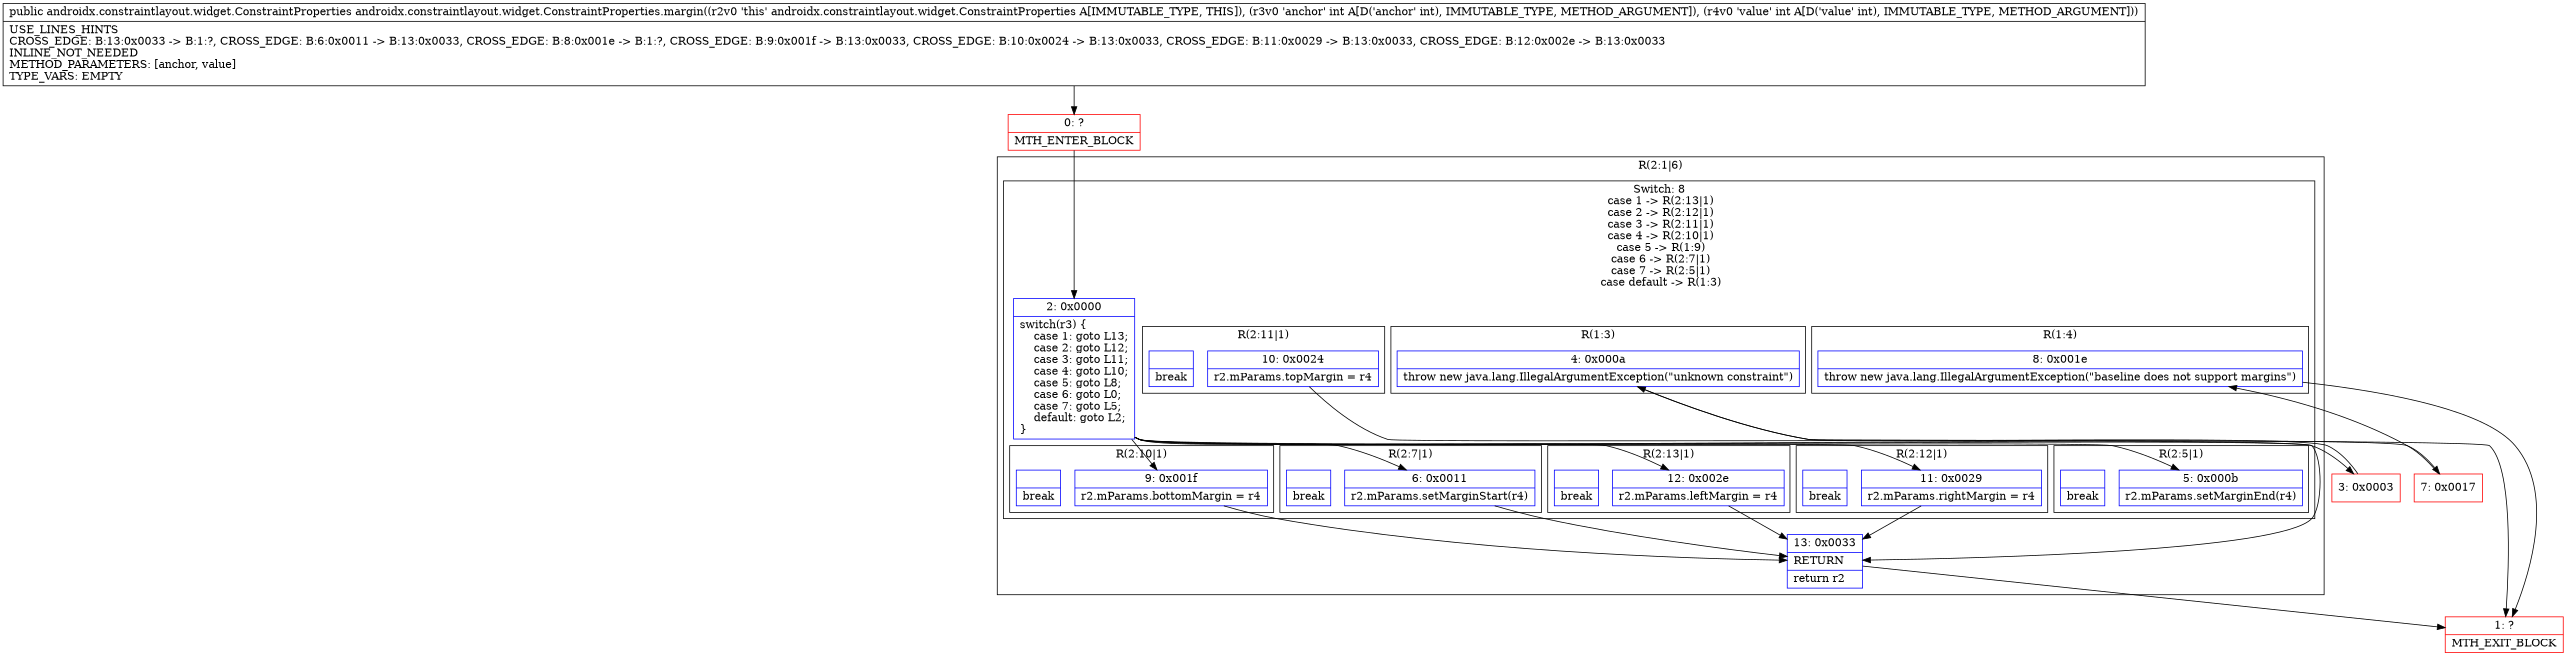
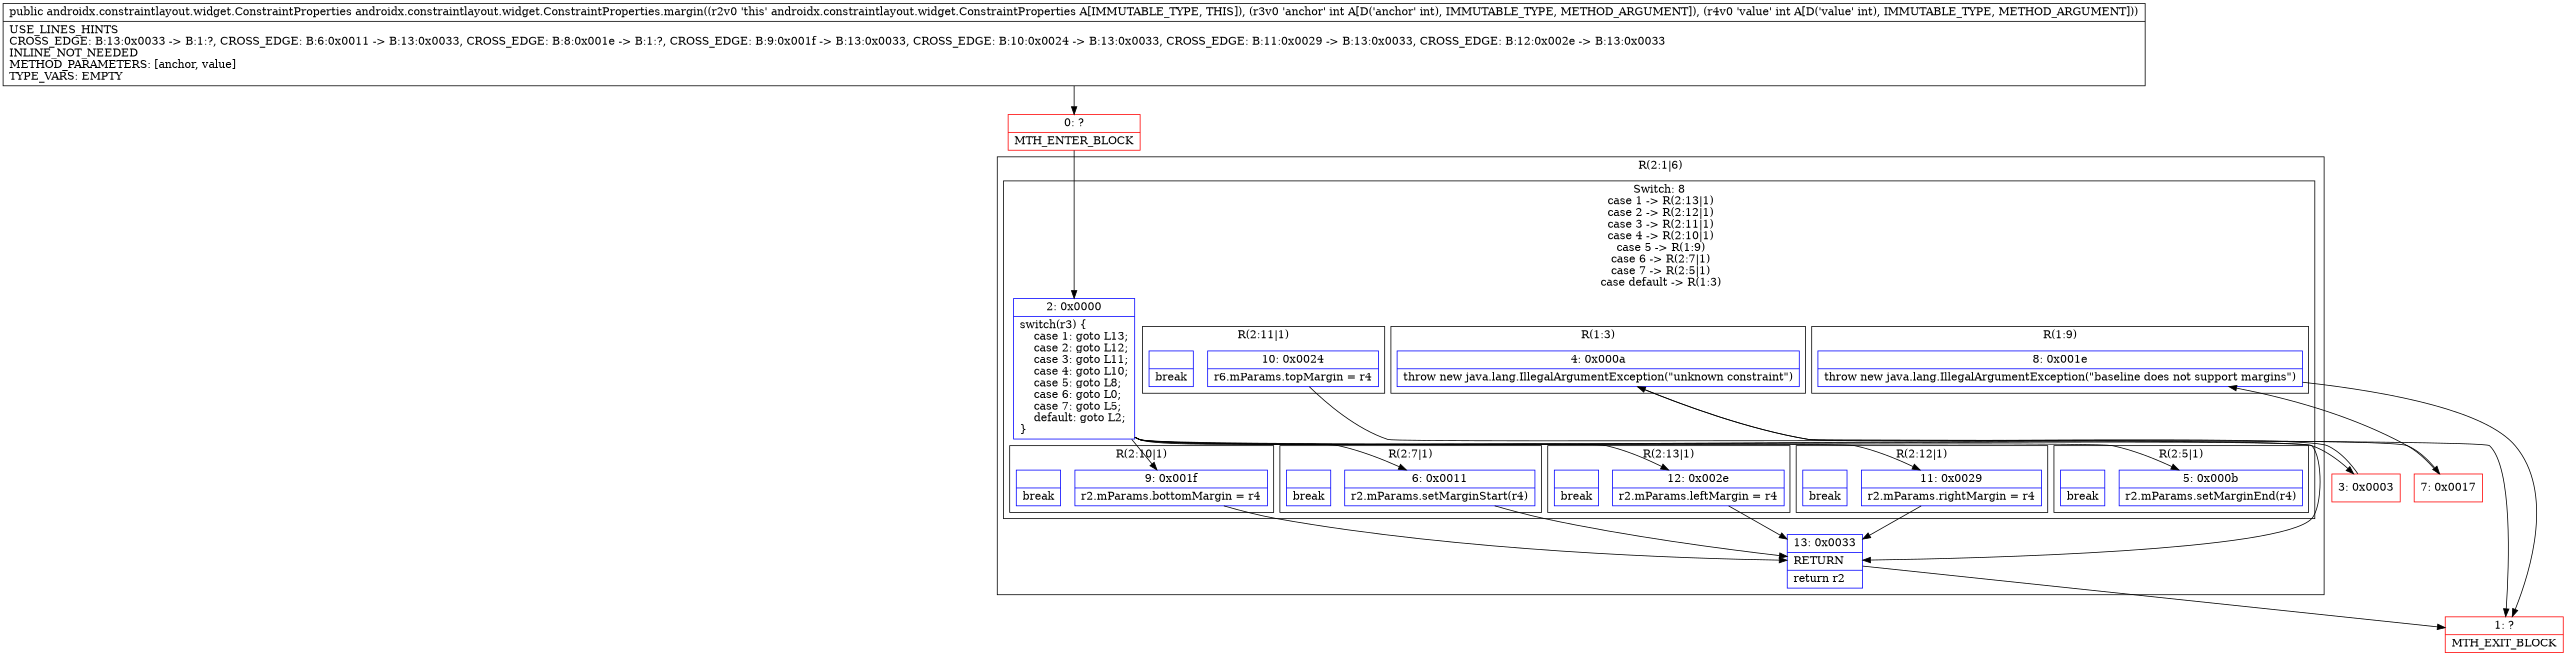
(2060, 335) -> (2060, 335)
(1293, 377) -> (1293, 377)
